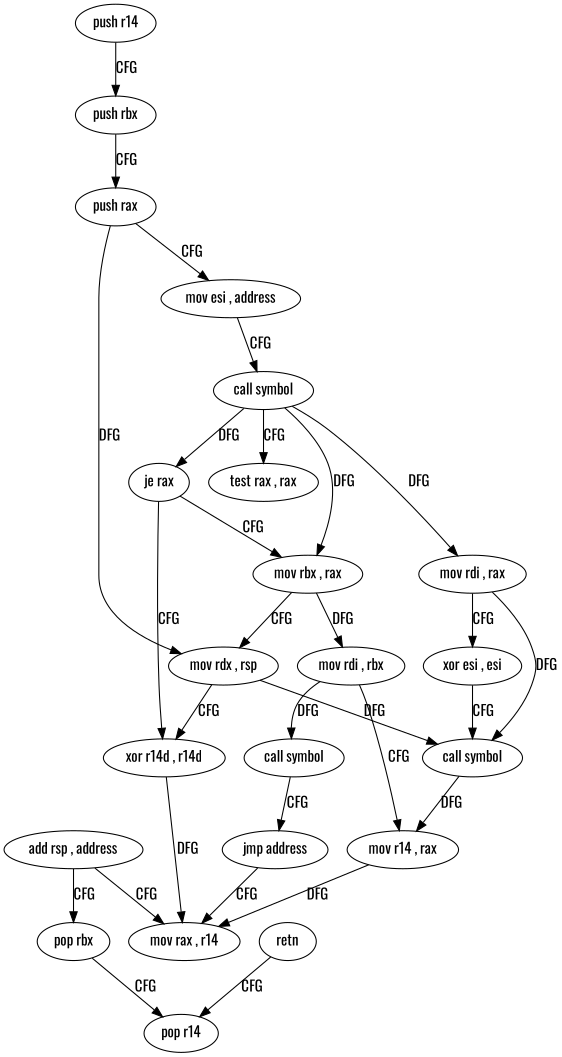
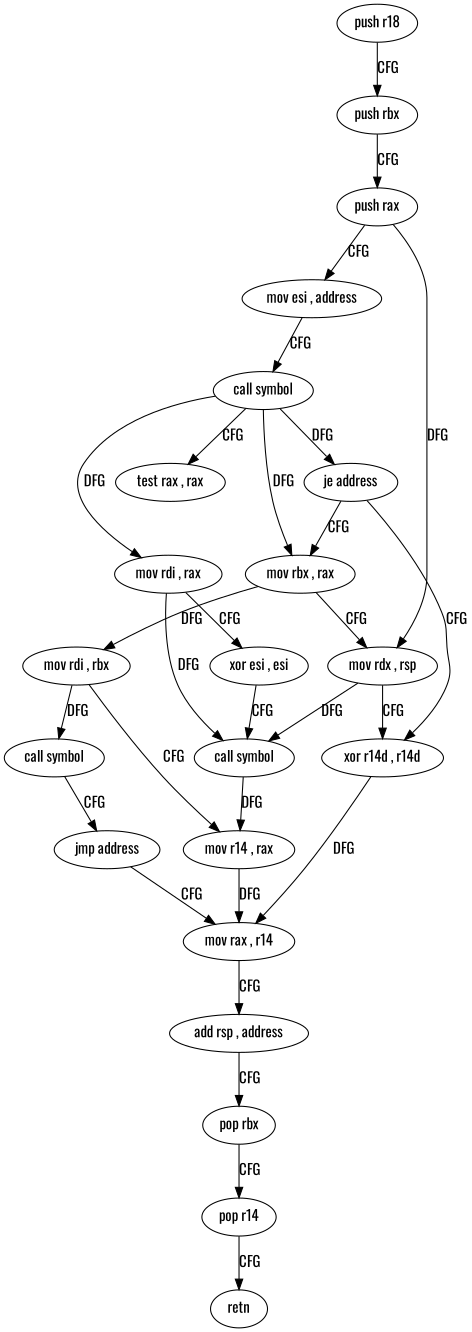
(116, 23) -> (377, 23)
(159, 482) -> (351, 482)
(125, 893) -> (239, 982)
(239, 983) -> (239, 1258)
